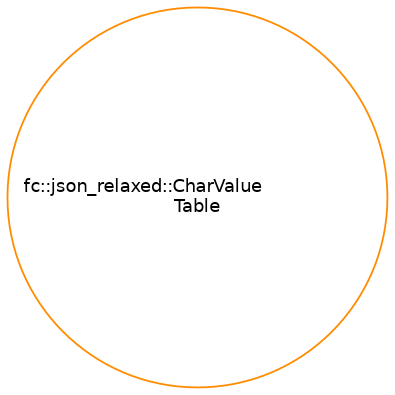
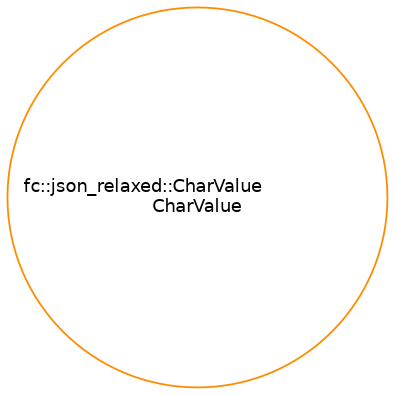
(197, 197) -> (197, 197)
